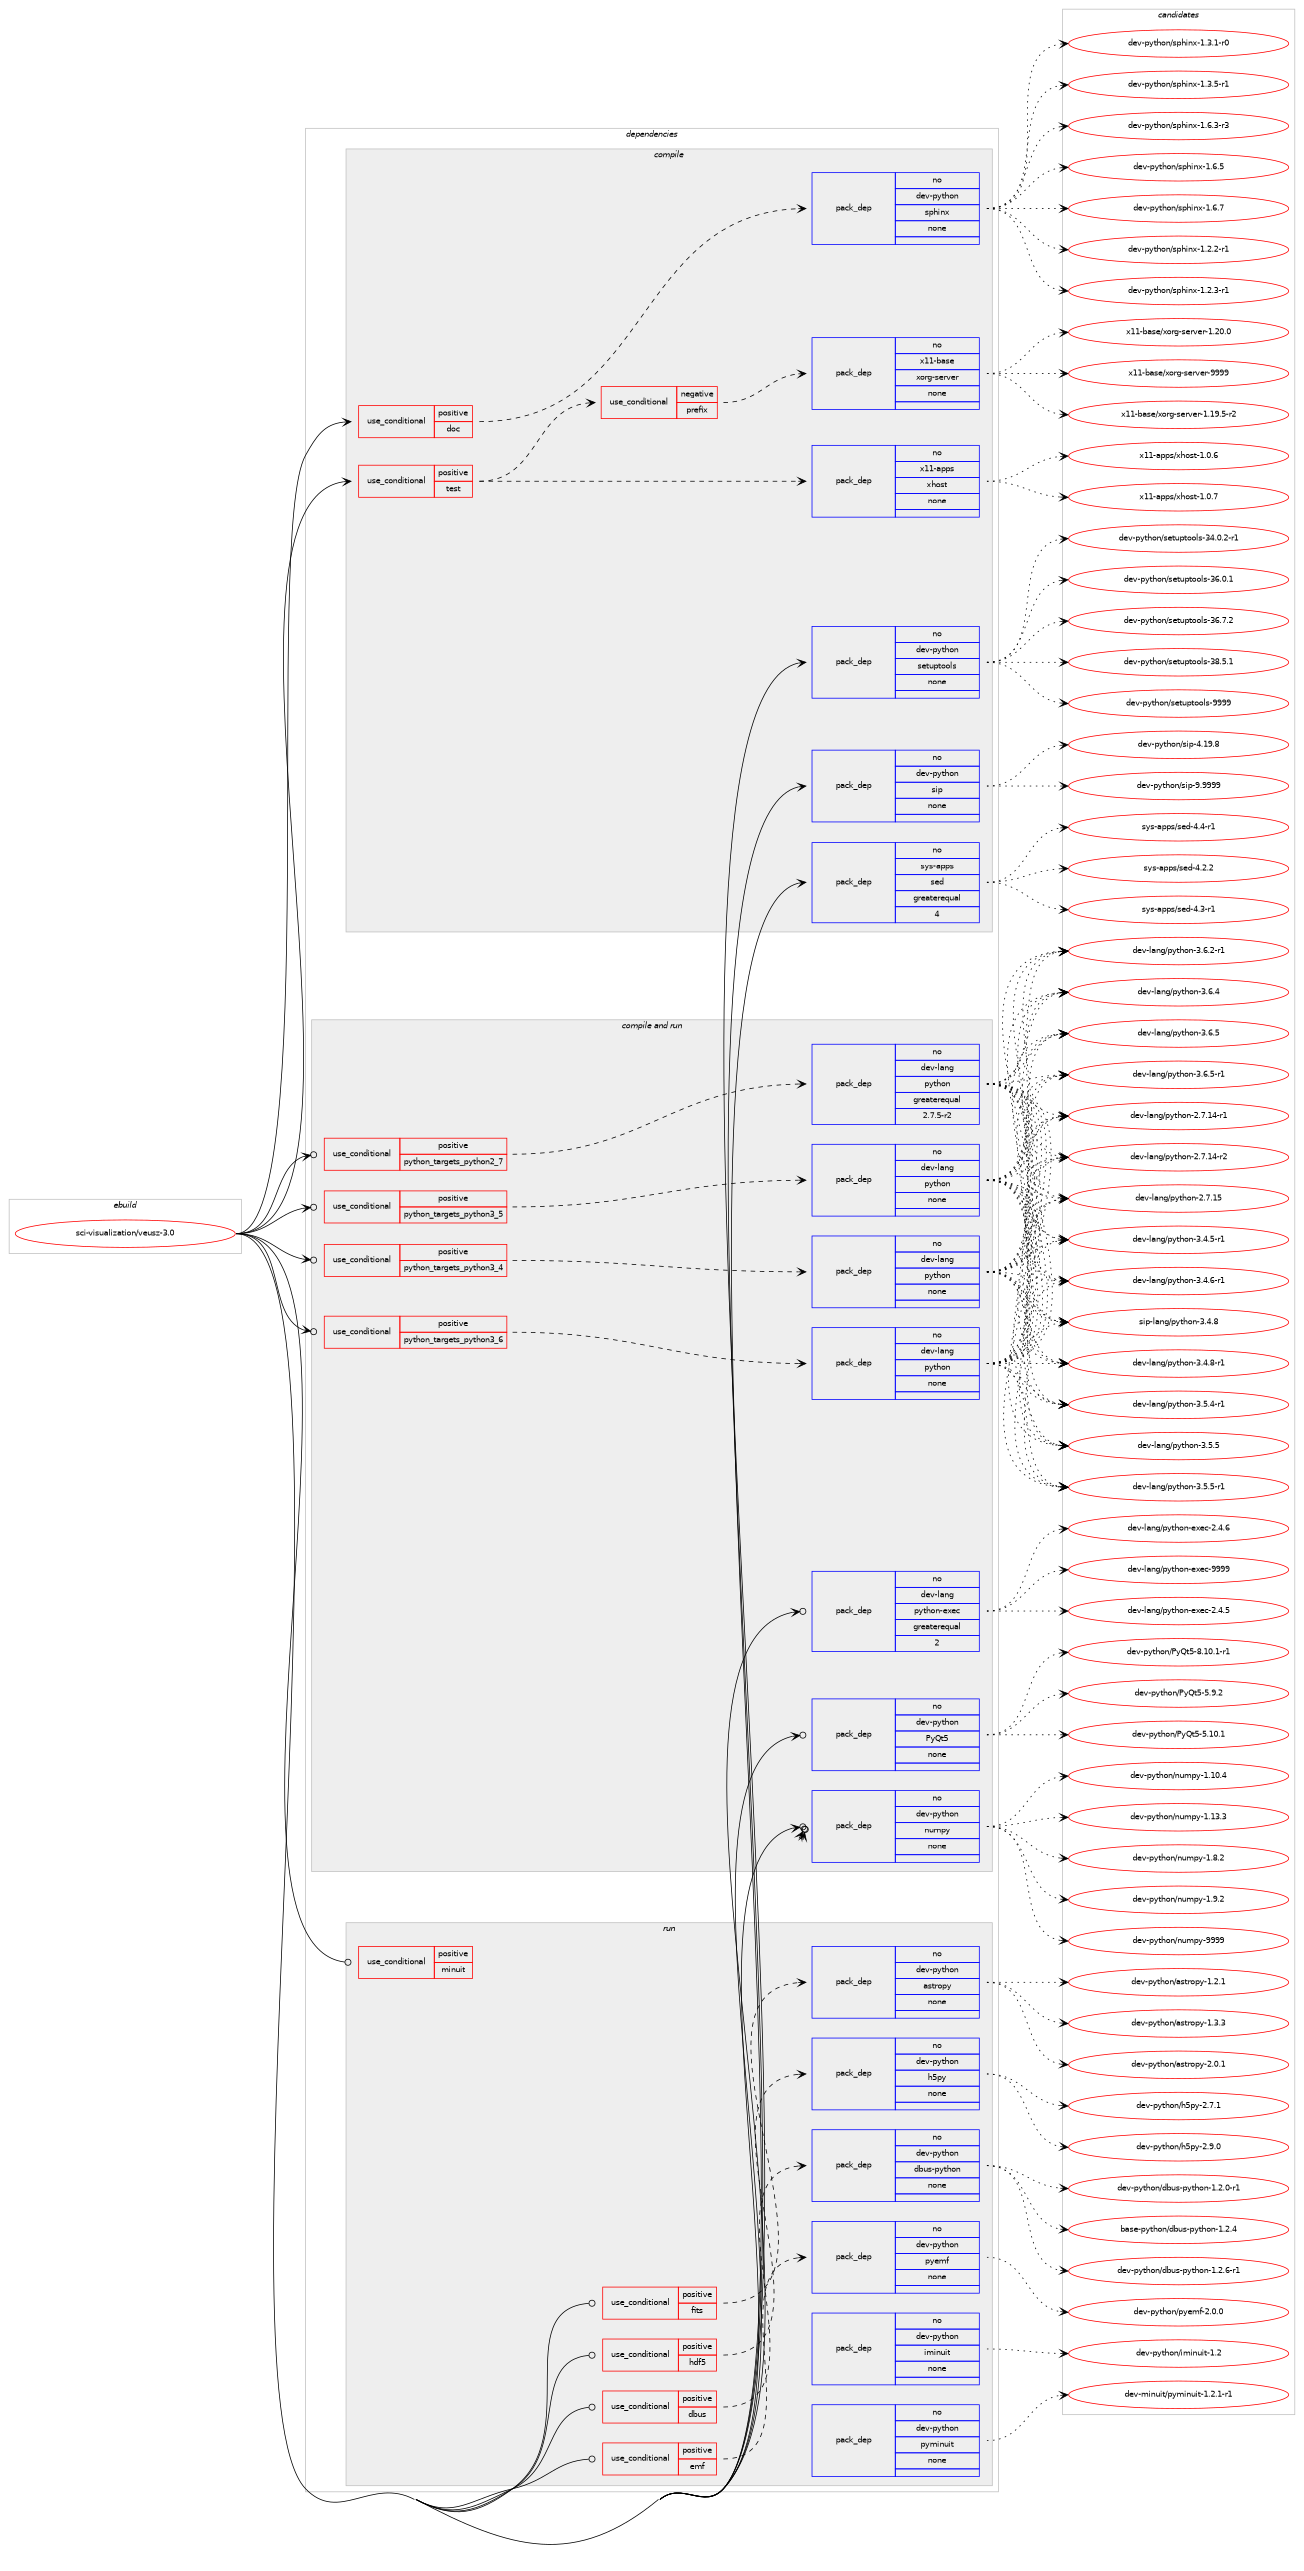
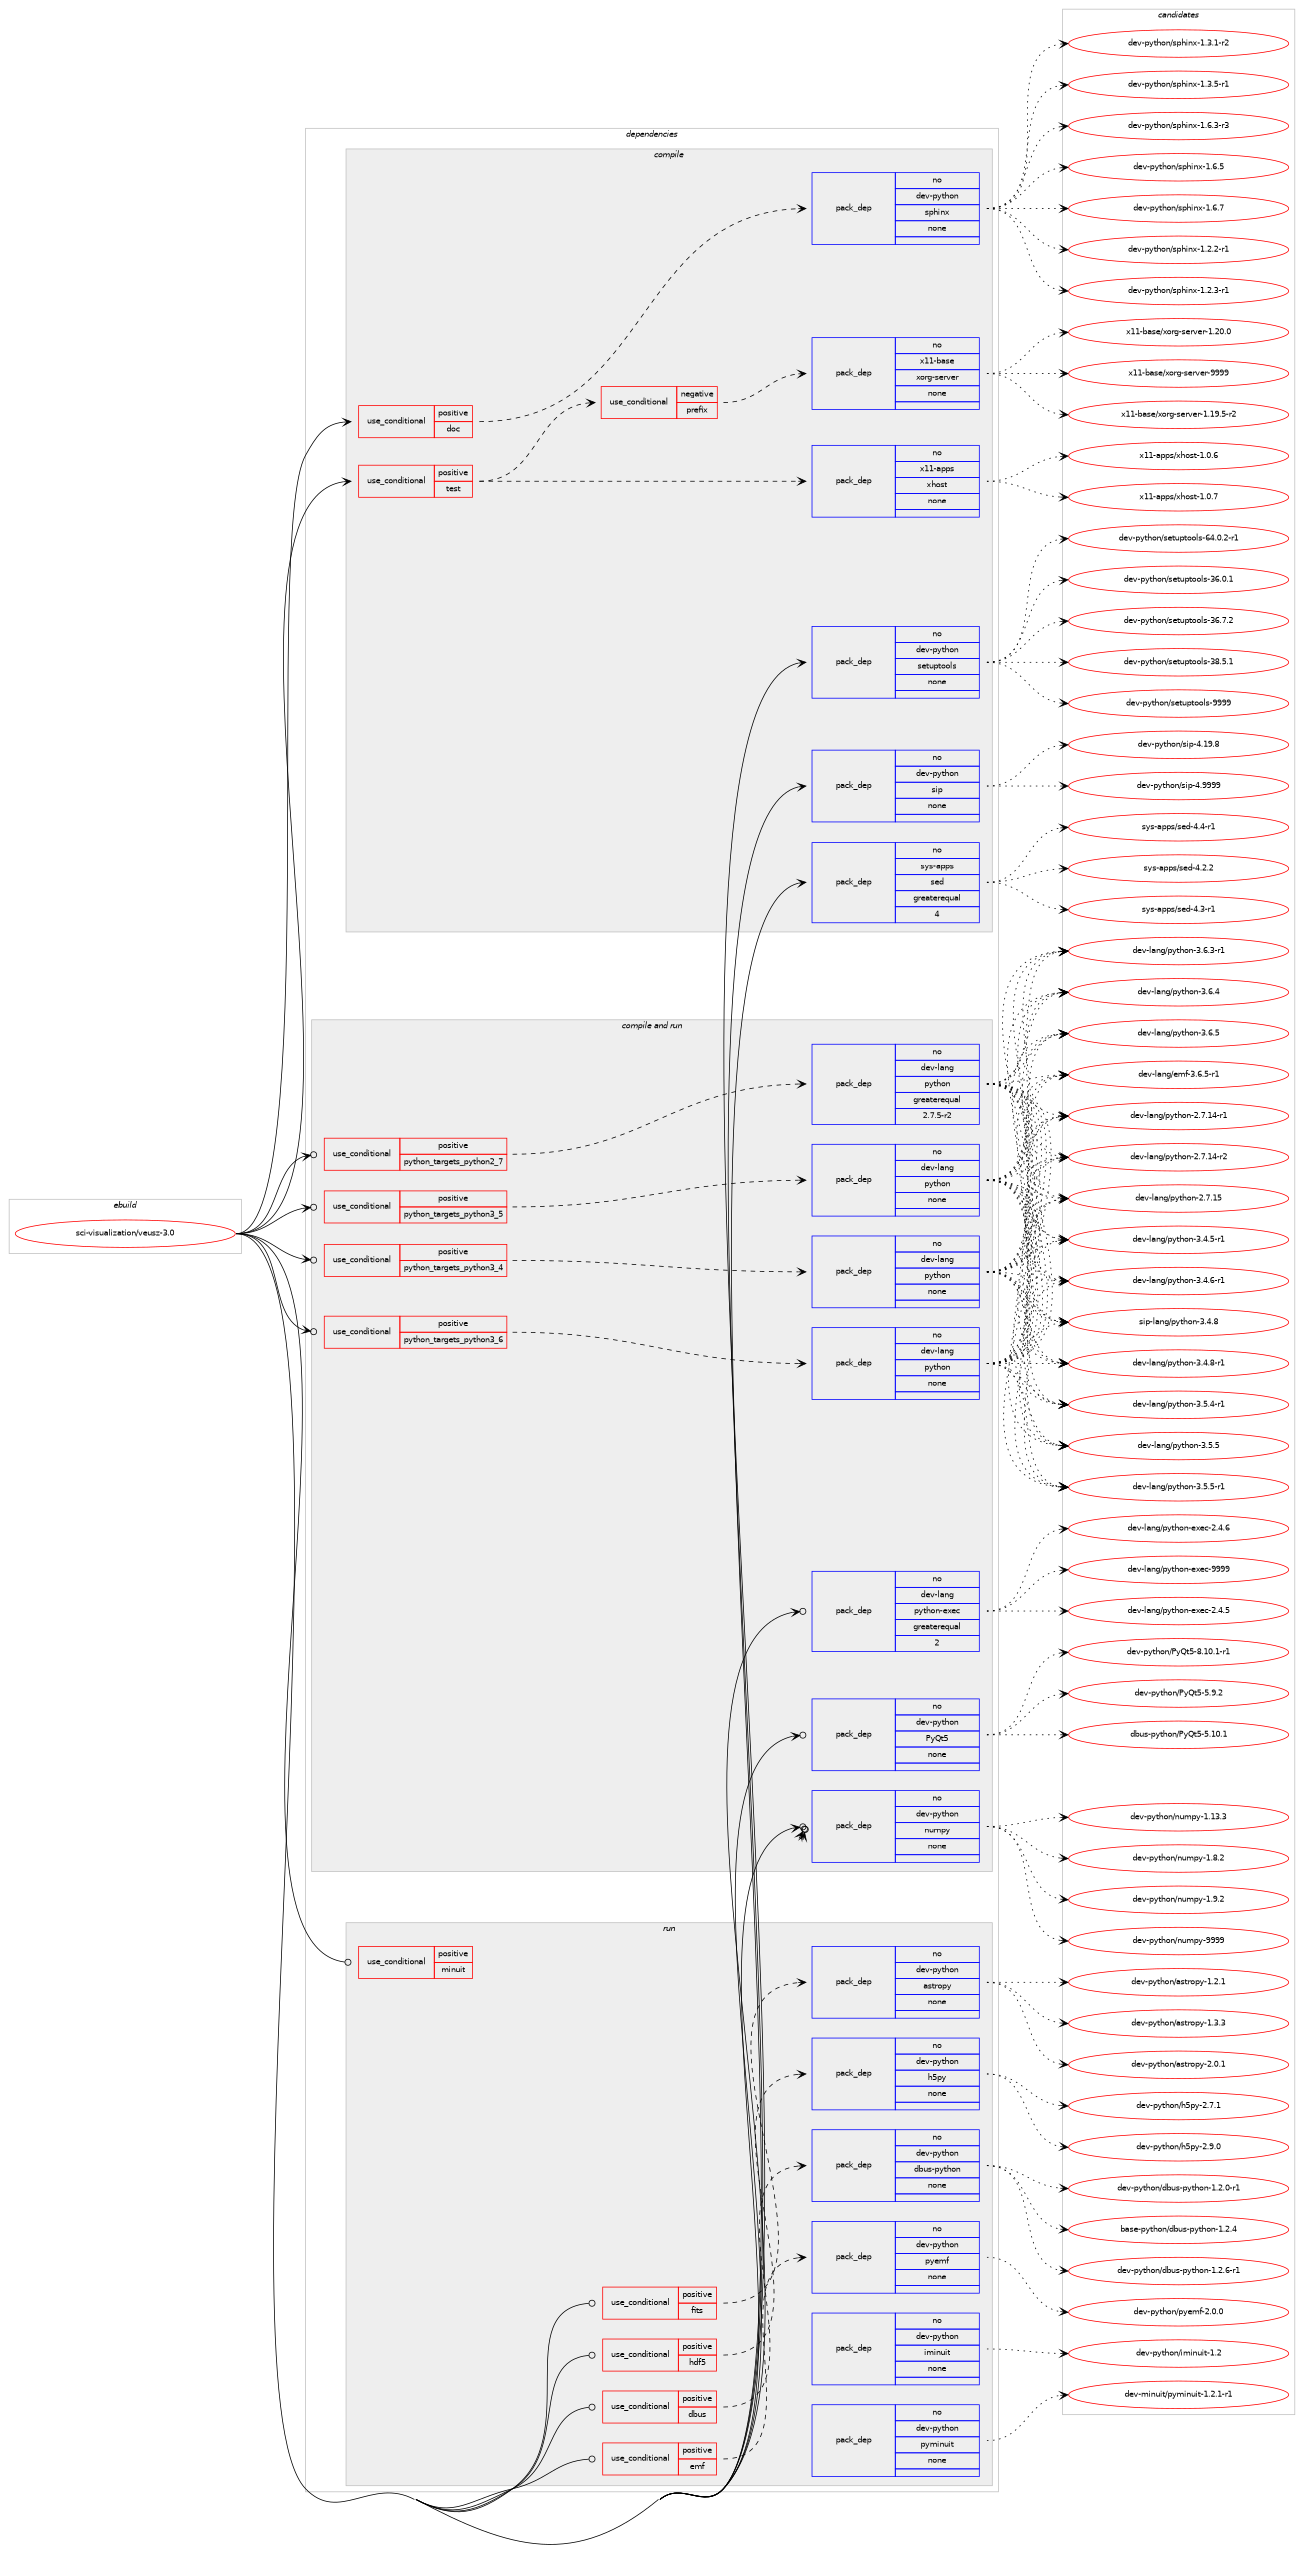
(1179, 44) -> (1179, 44)
(1179, 539) -> (1179, 539)
(1179, 786) -> (1179, 786)
(1179, 951) -> (1179, 951)
(1179, 1075) -> (1179, 1075)
(1179, 1735) -> (1179, 1735)
(1179, 1776) -> none
